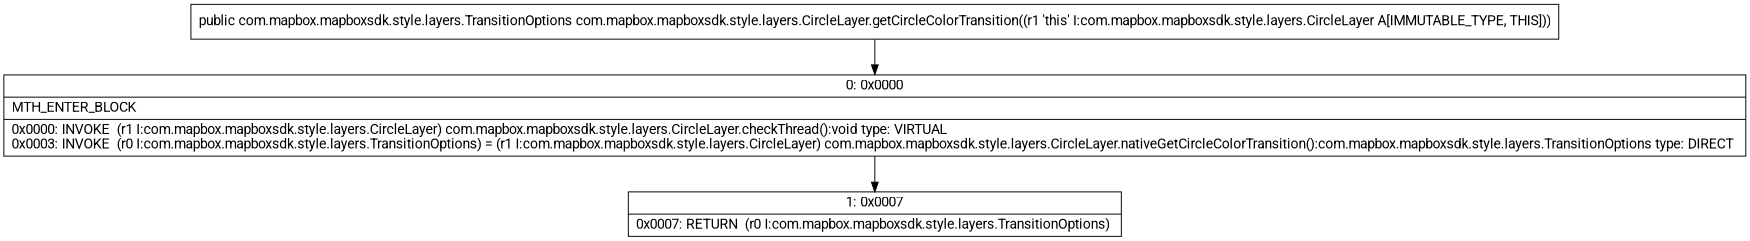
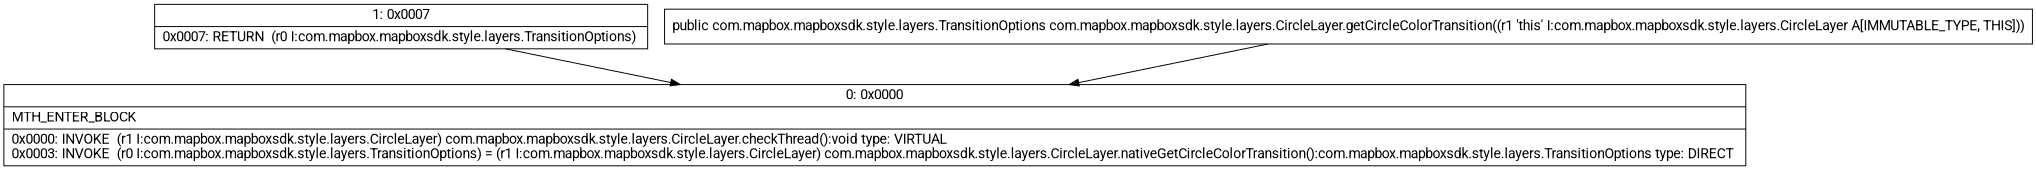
(875, 169) -> (588, 66)
